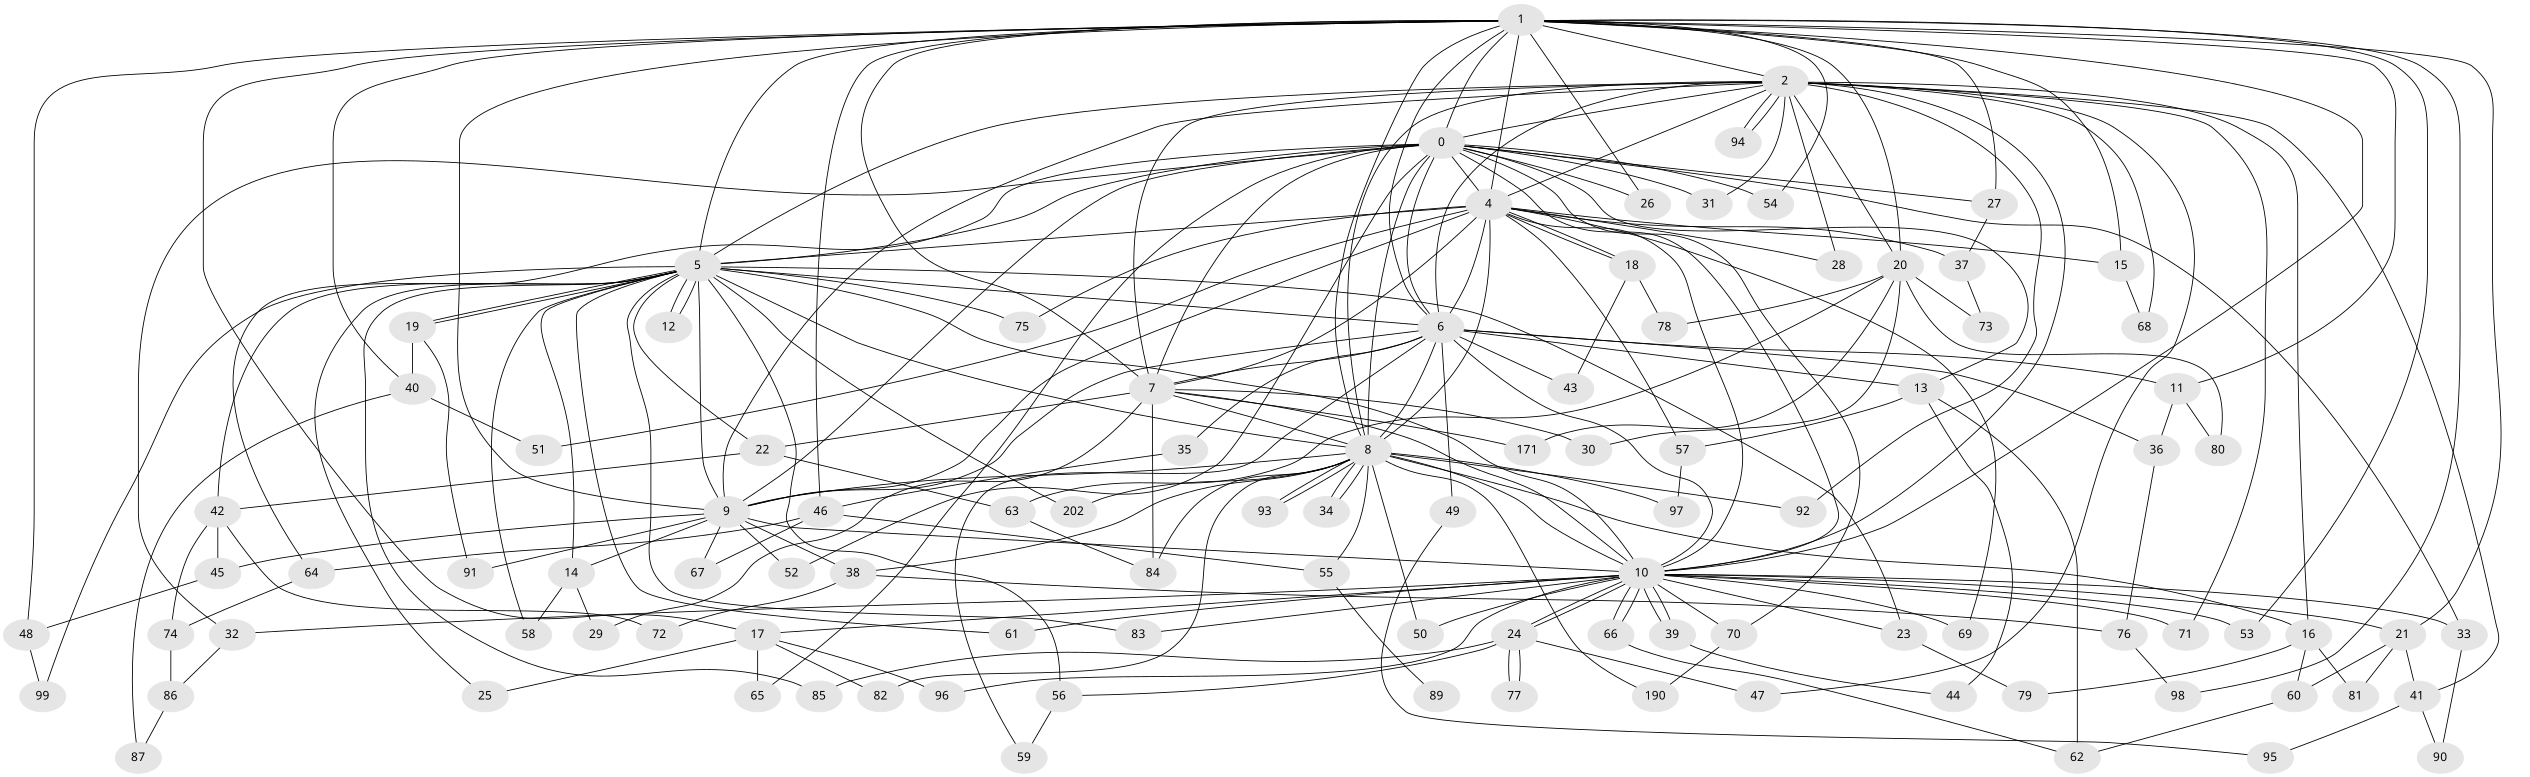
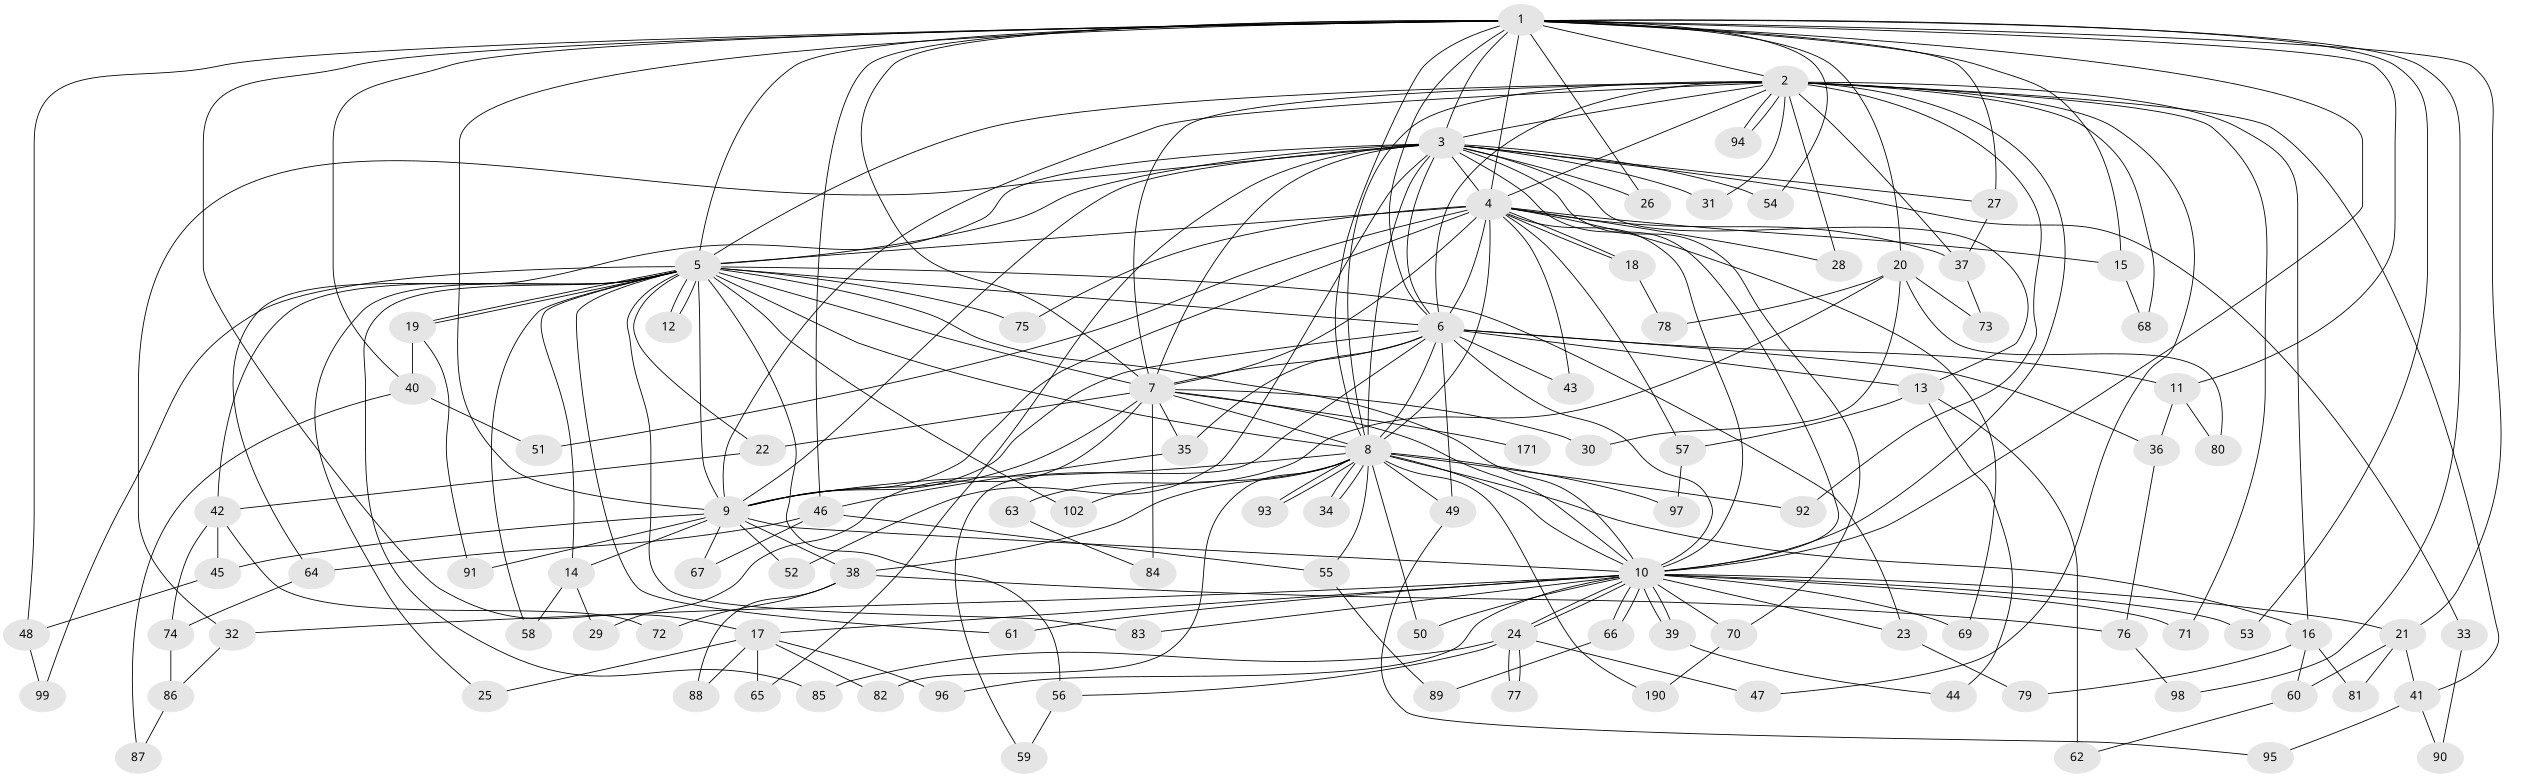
(1442, 143) -> (1442, 143)
(1844, 173) -> (1877, 171)
(1602, 327) -> (1549, 289)
none -> (924, 332)
none -> (1165, 414)
(1749, 421) -> none
none -> (1011, 468)
(877, 479) -> none
(1212, 493) -> (1411, 481)
(1074, 512) -> (1074, 512)
(2038, 583) -> none
(1843, 694) -> (1527, 664)
none -> (696, 696)
